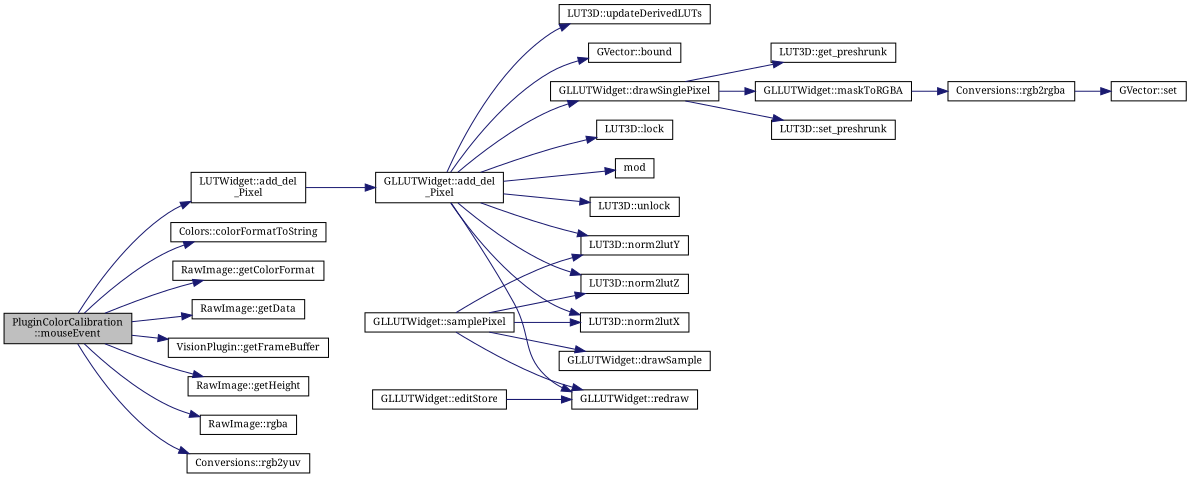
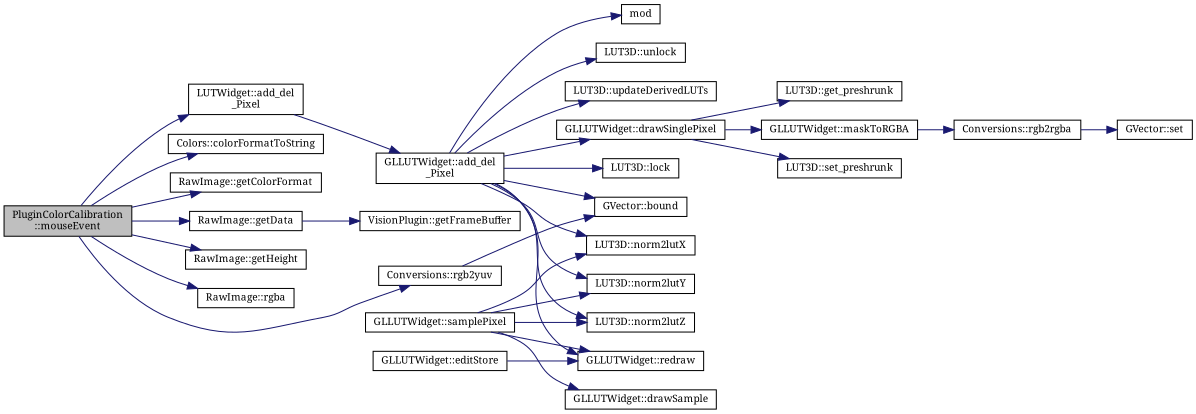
none -> (523, 240)
(145, 337) -> (326, 221)
